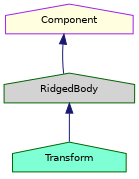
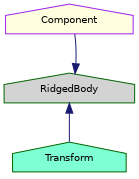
(63, 59) -> (76, 49)
